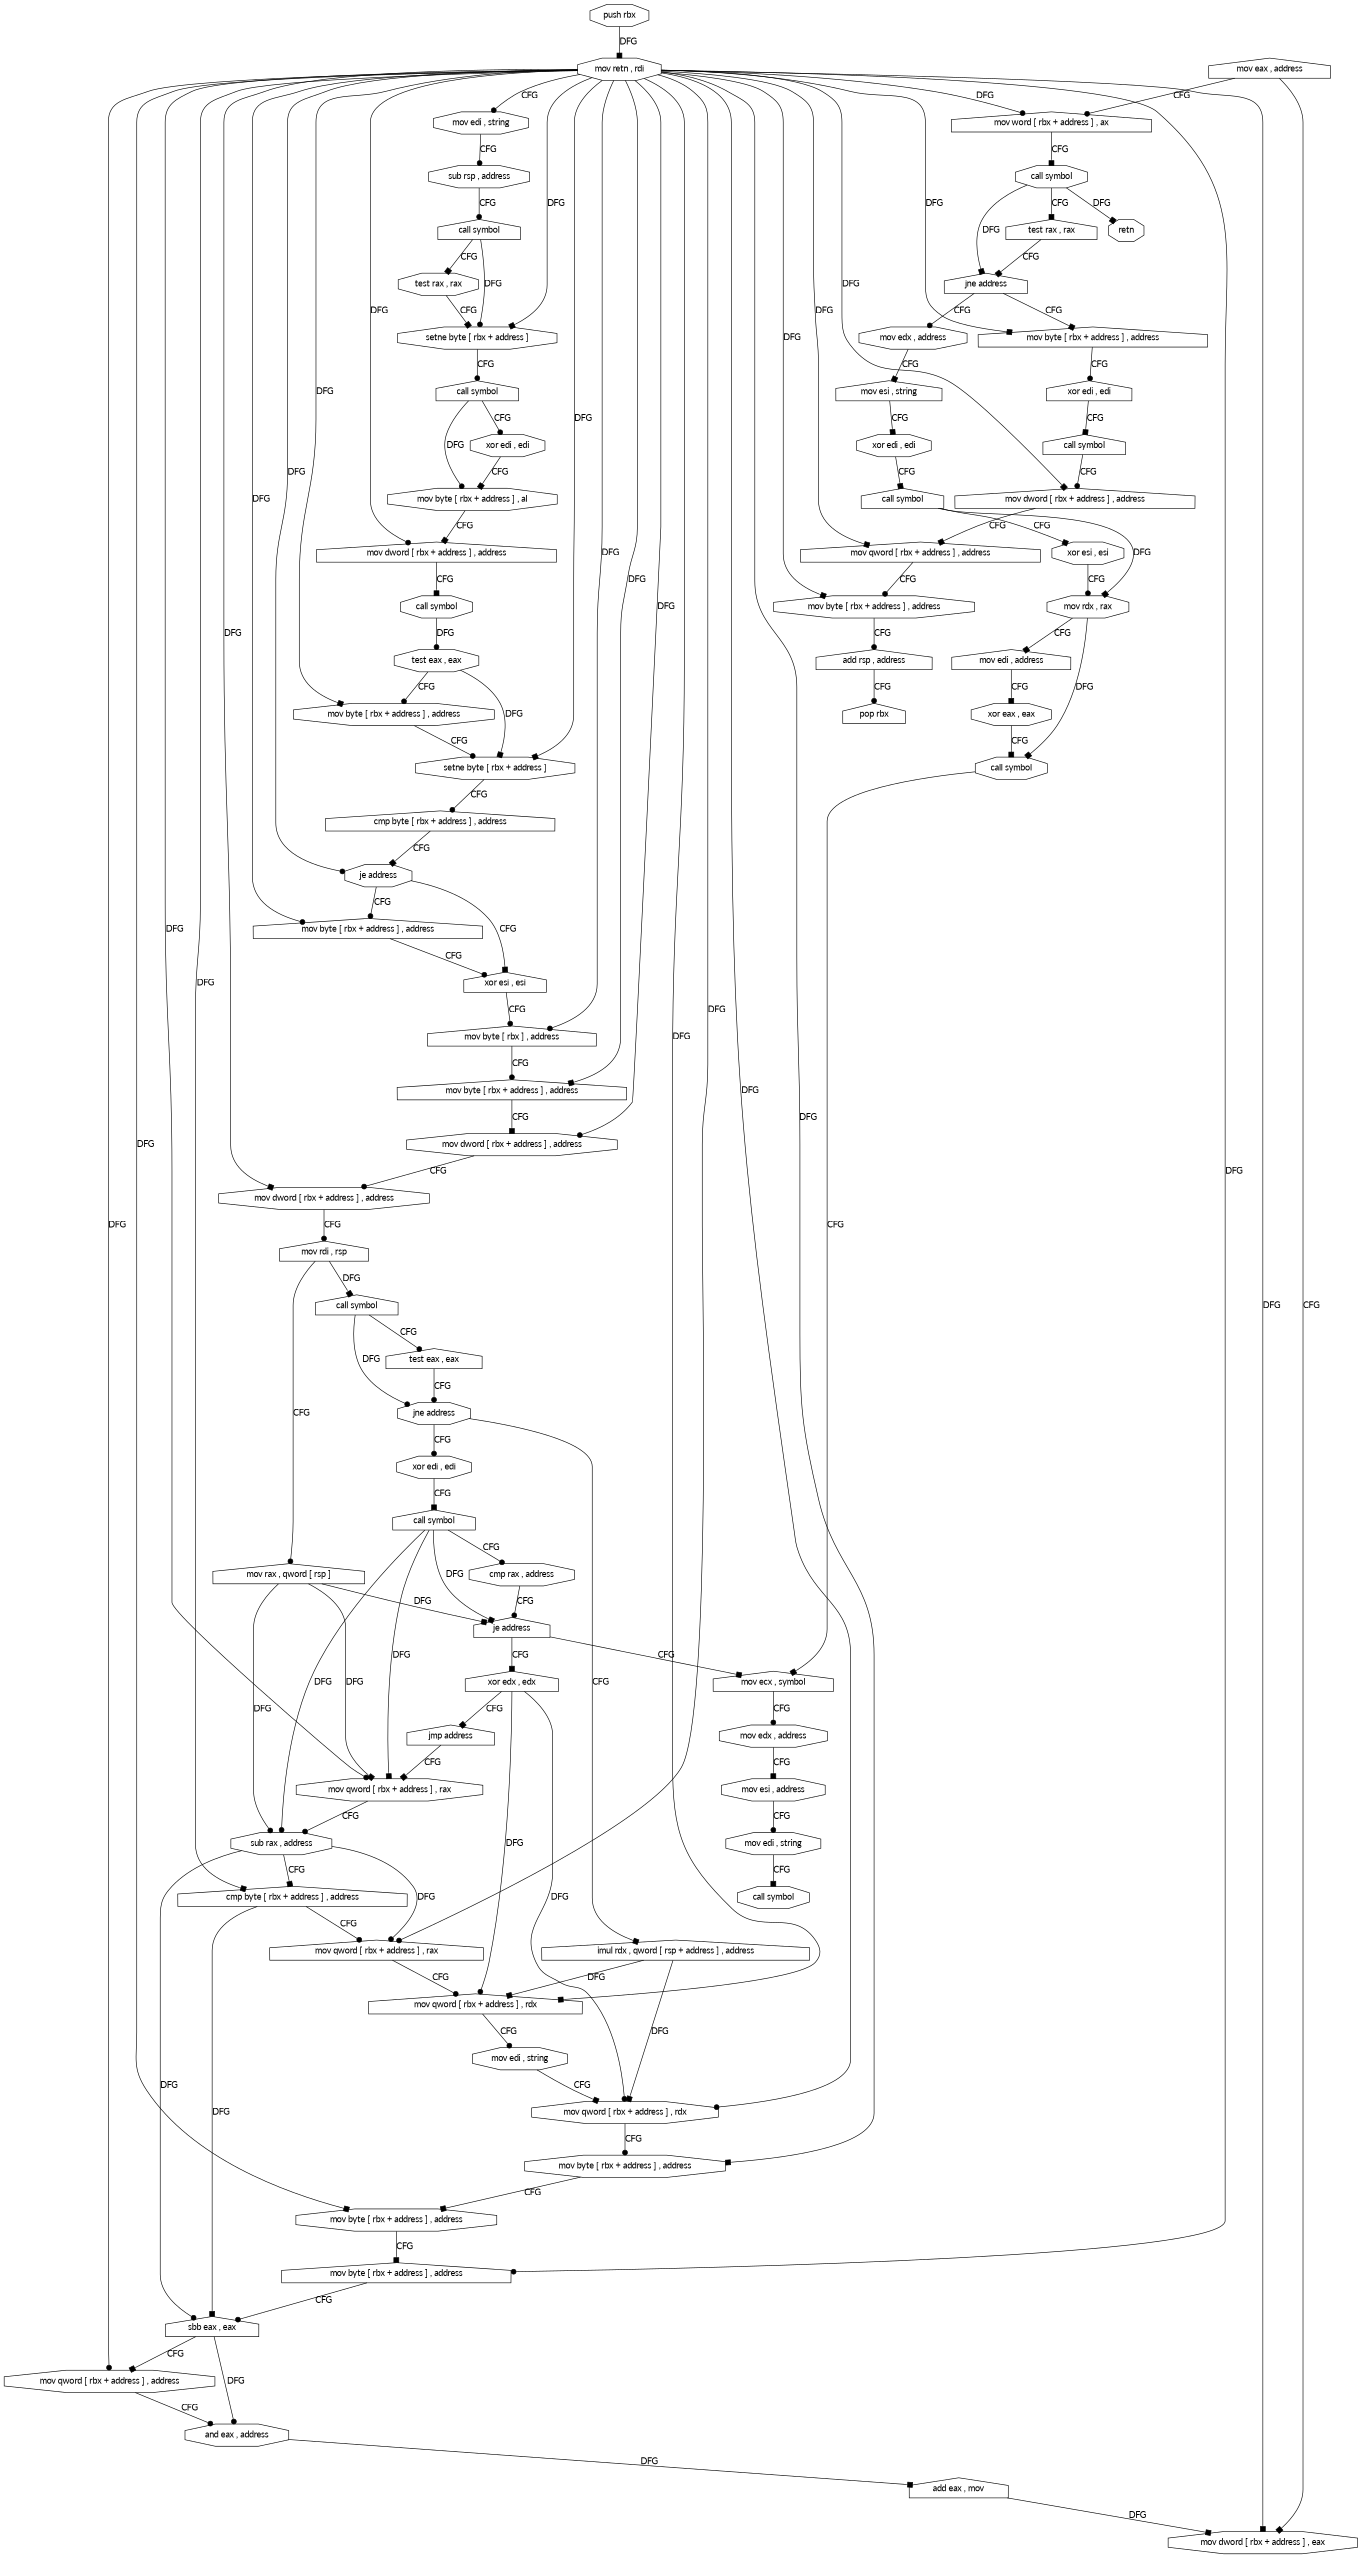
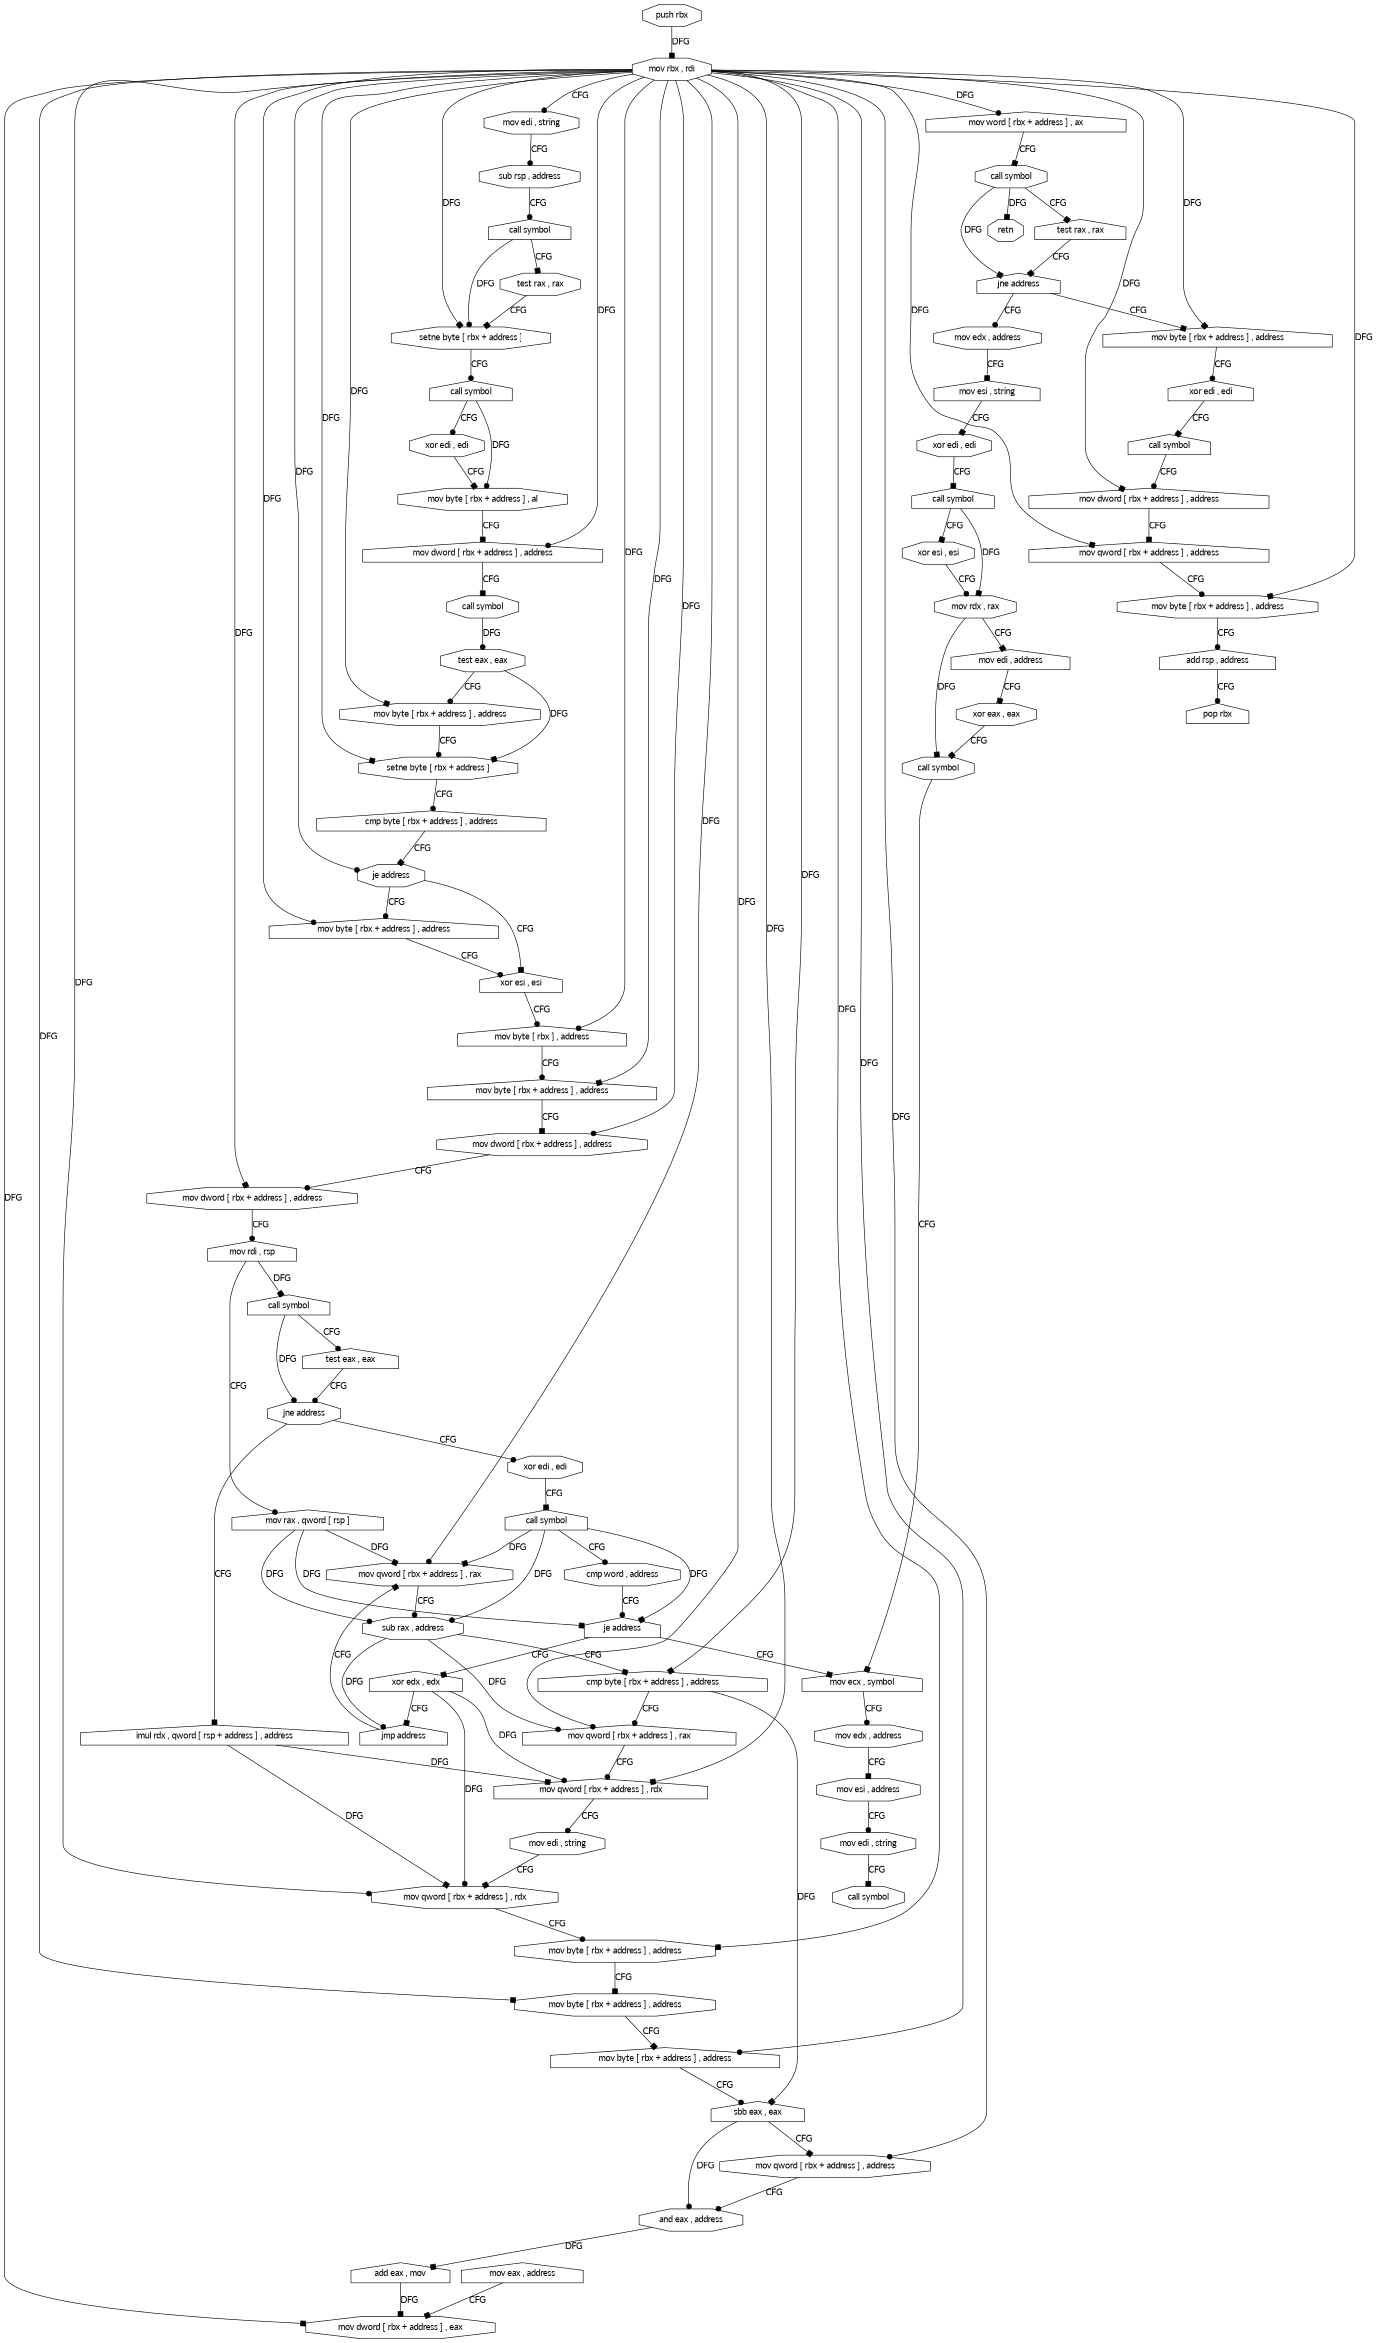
(619, 69) -> (672, 69)
(1162, 96) -> none
(522, 1575) -> (622, 1575)
(160, 2066) -> (342, 1680)
